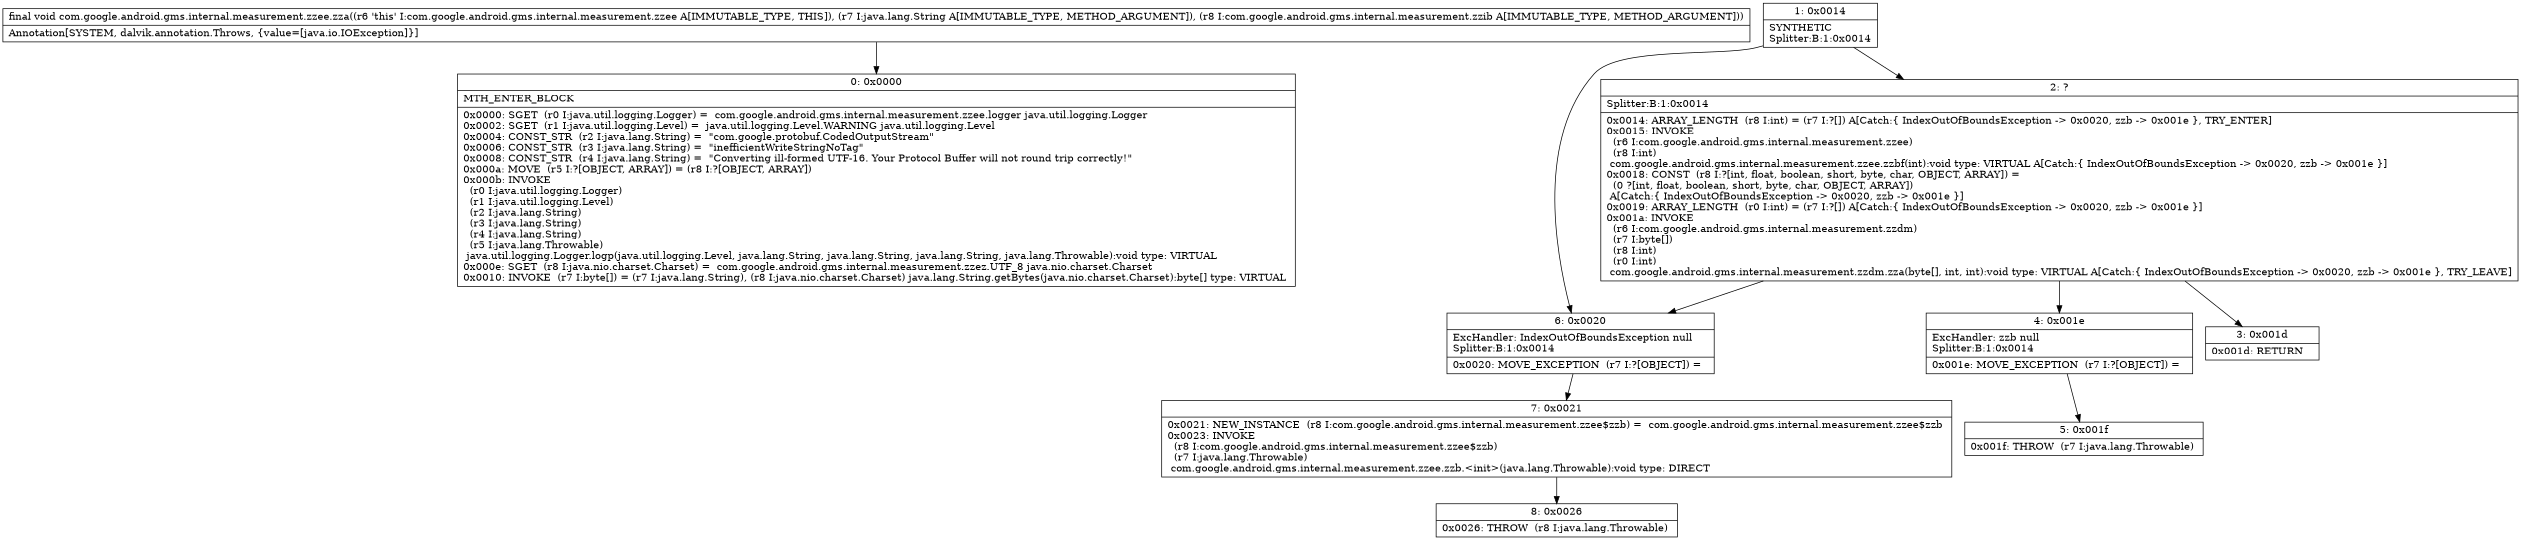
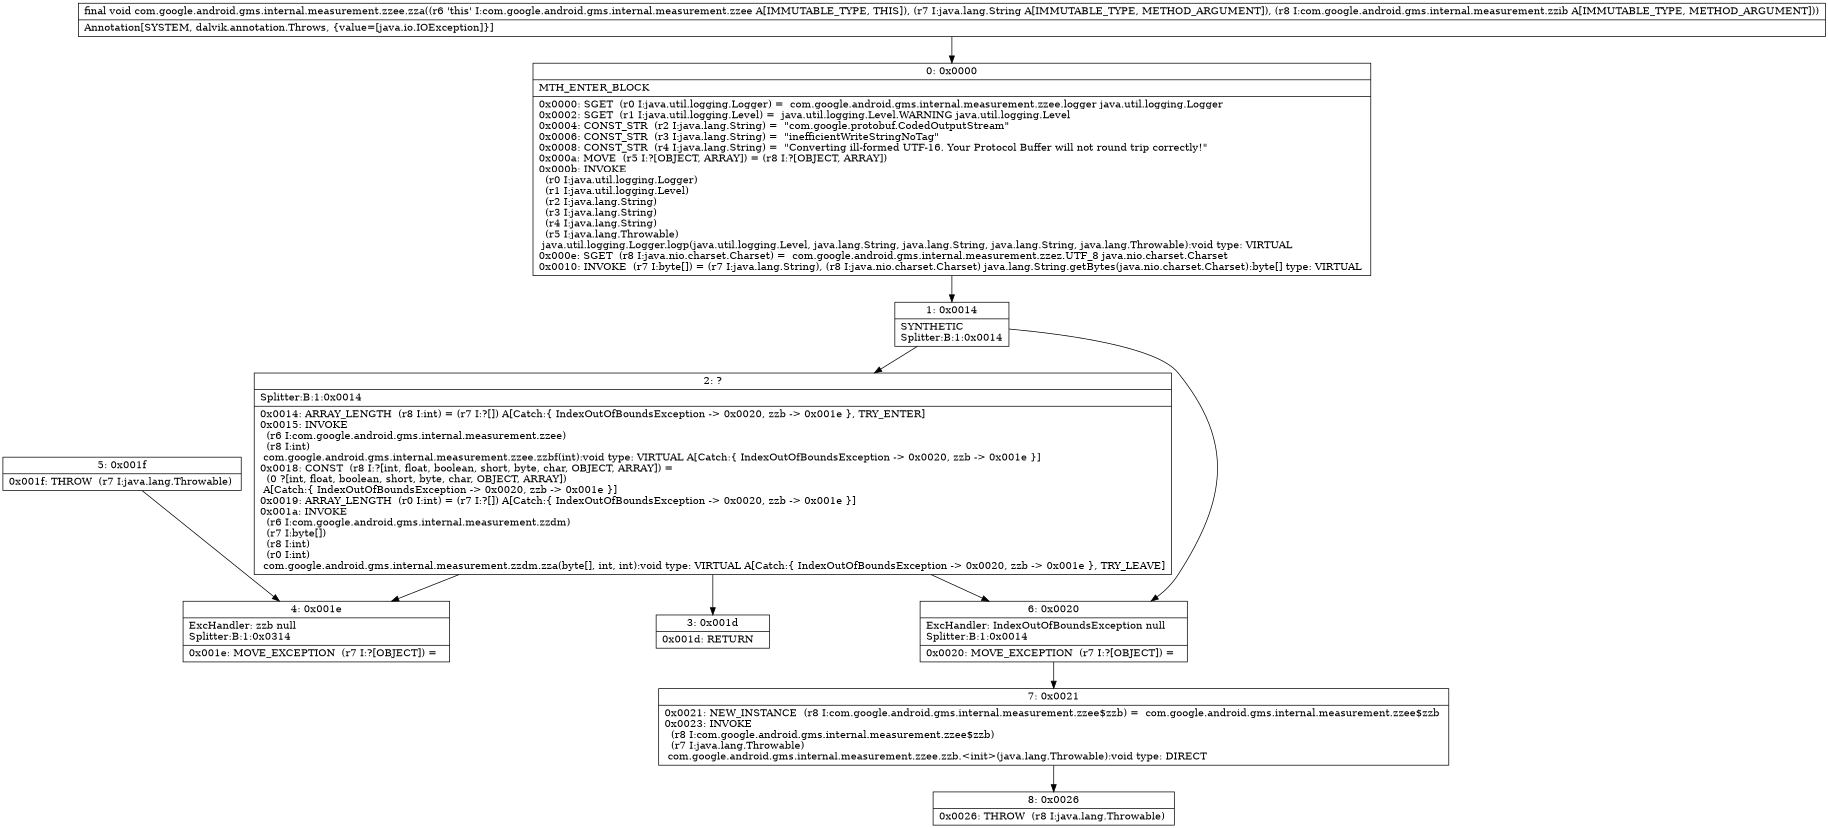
none -> (952, 285)
(1983, 348) -> (240, 637)
(2073, 394) -> (208, 544)
